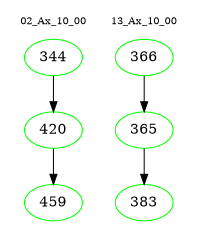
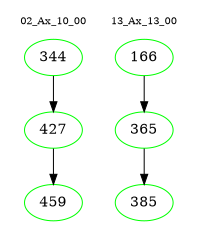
(144, 22) -> (144, 22)
(144, 57) -> (144, 57)
(53, 130) -> (53, 130)
(144, 203) -> (144, 203)
